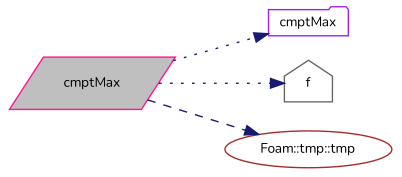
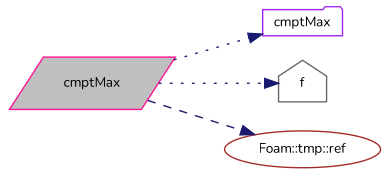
(308, 149) -> (303, 149)
